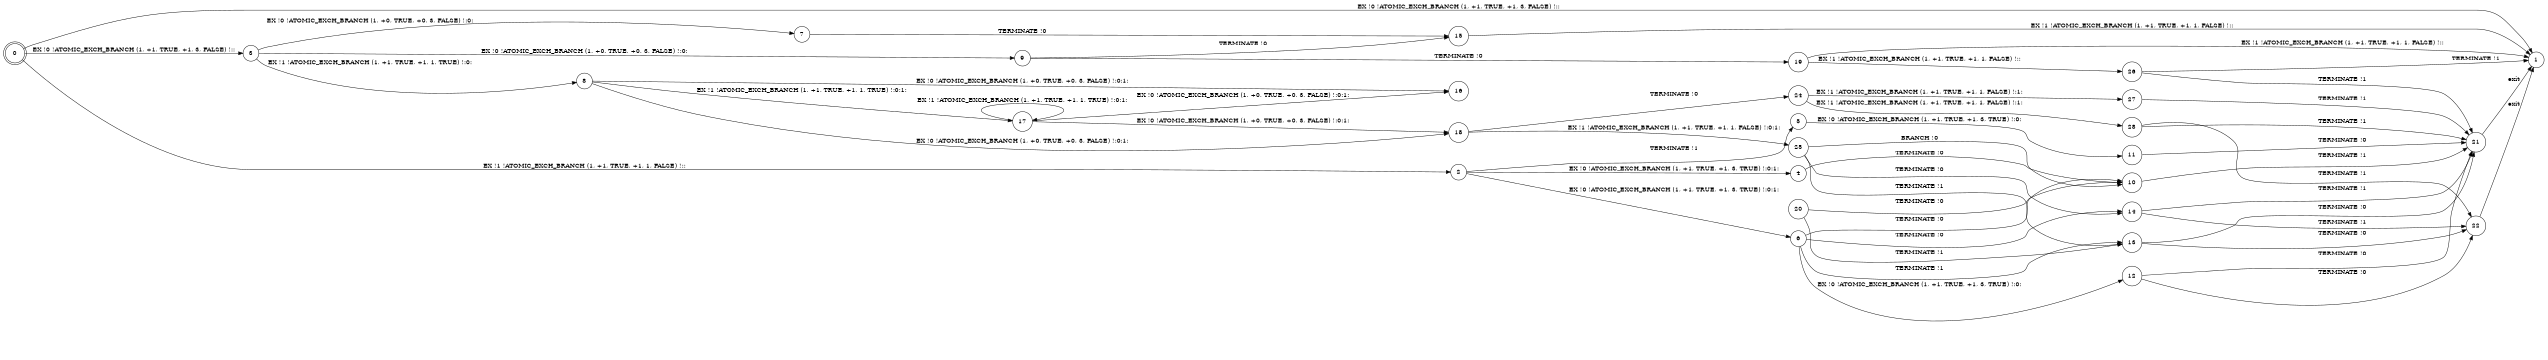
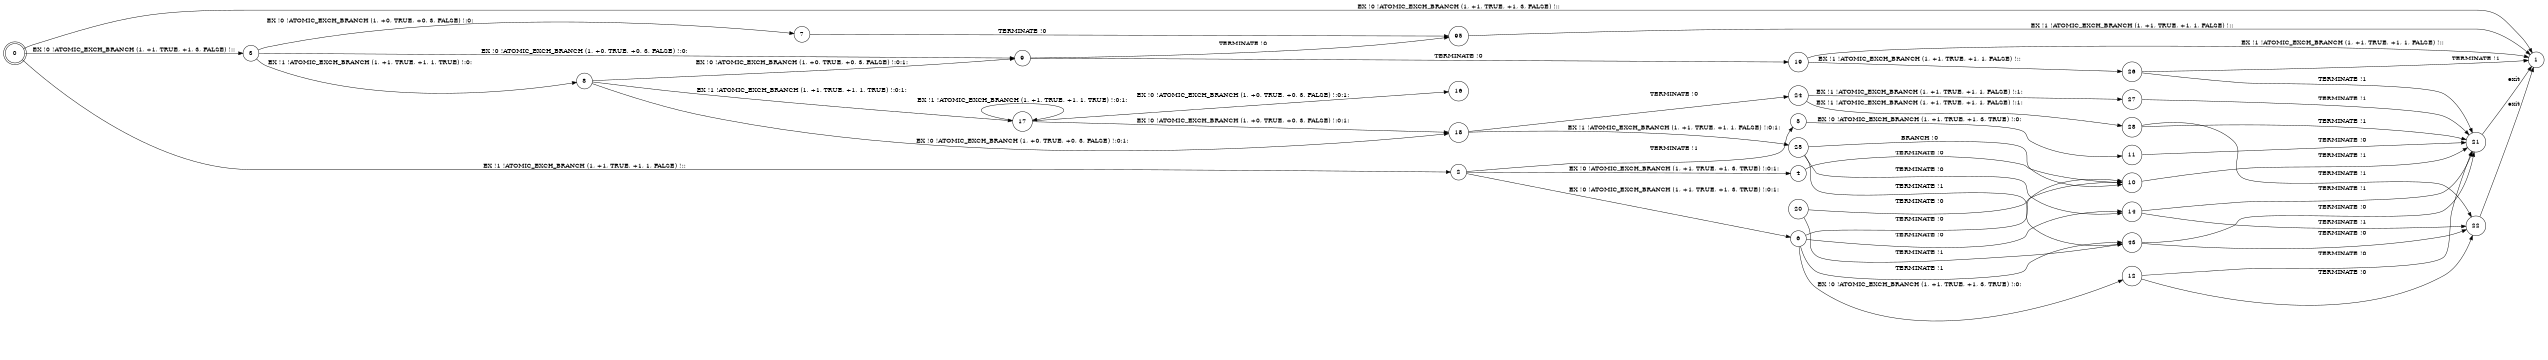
(1459, 36) -> (1459, 36)
(1018, 86) -> (801, 71)
(2132, 243) -> (2132, 243)
